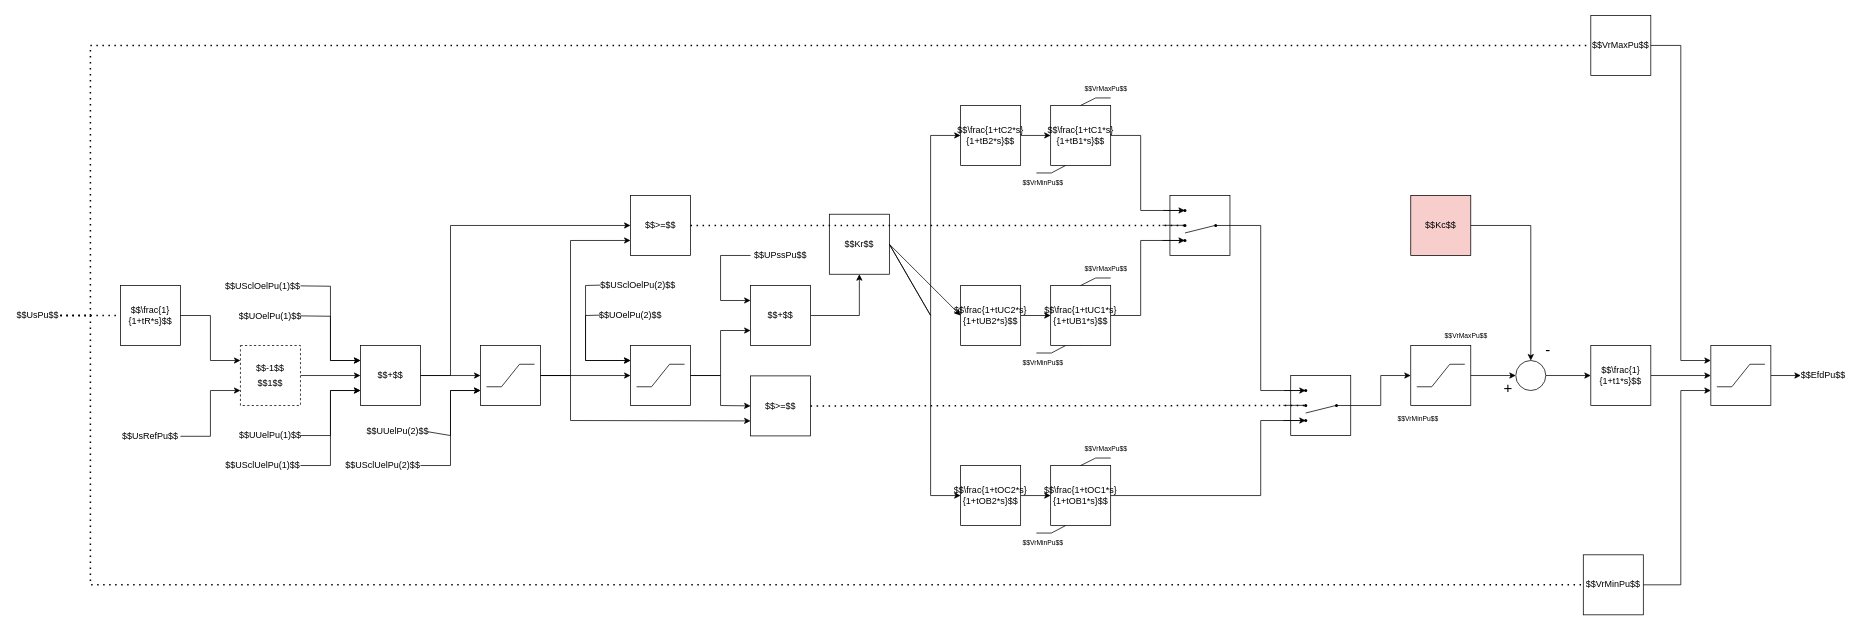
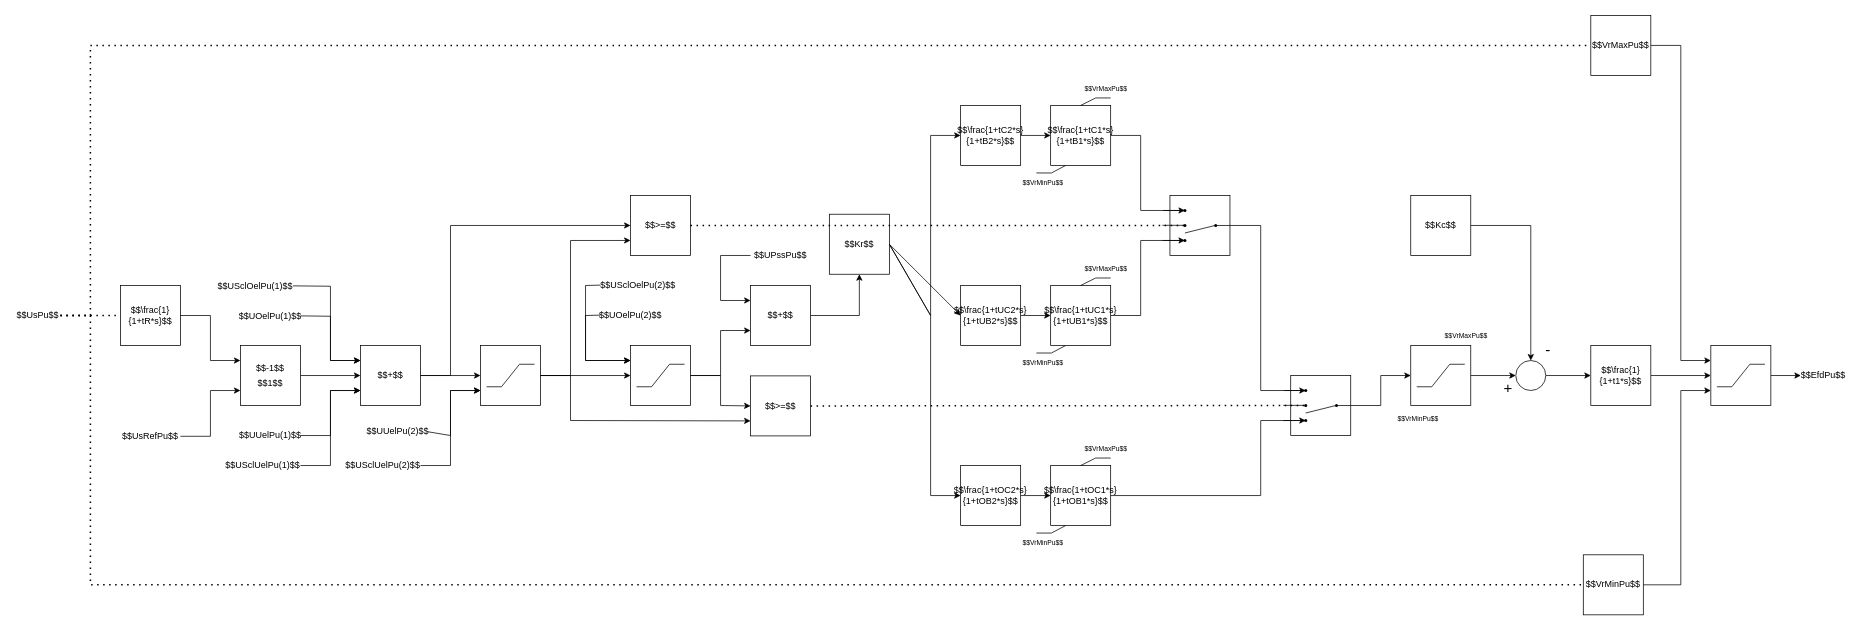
(1440, 225) -> (1440, 225)
(263, 286) -> (255, 286)
(270, 375) -> (270, 375)
